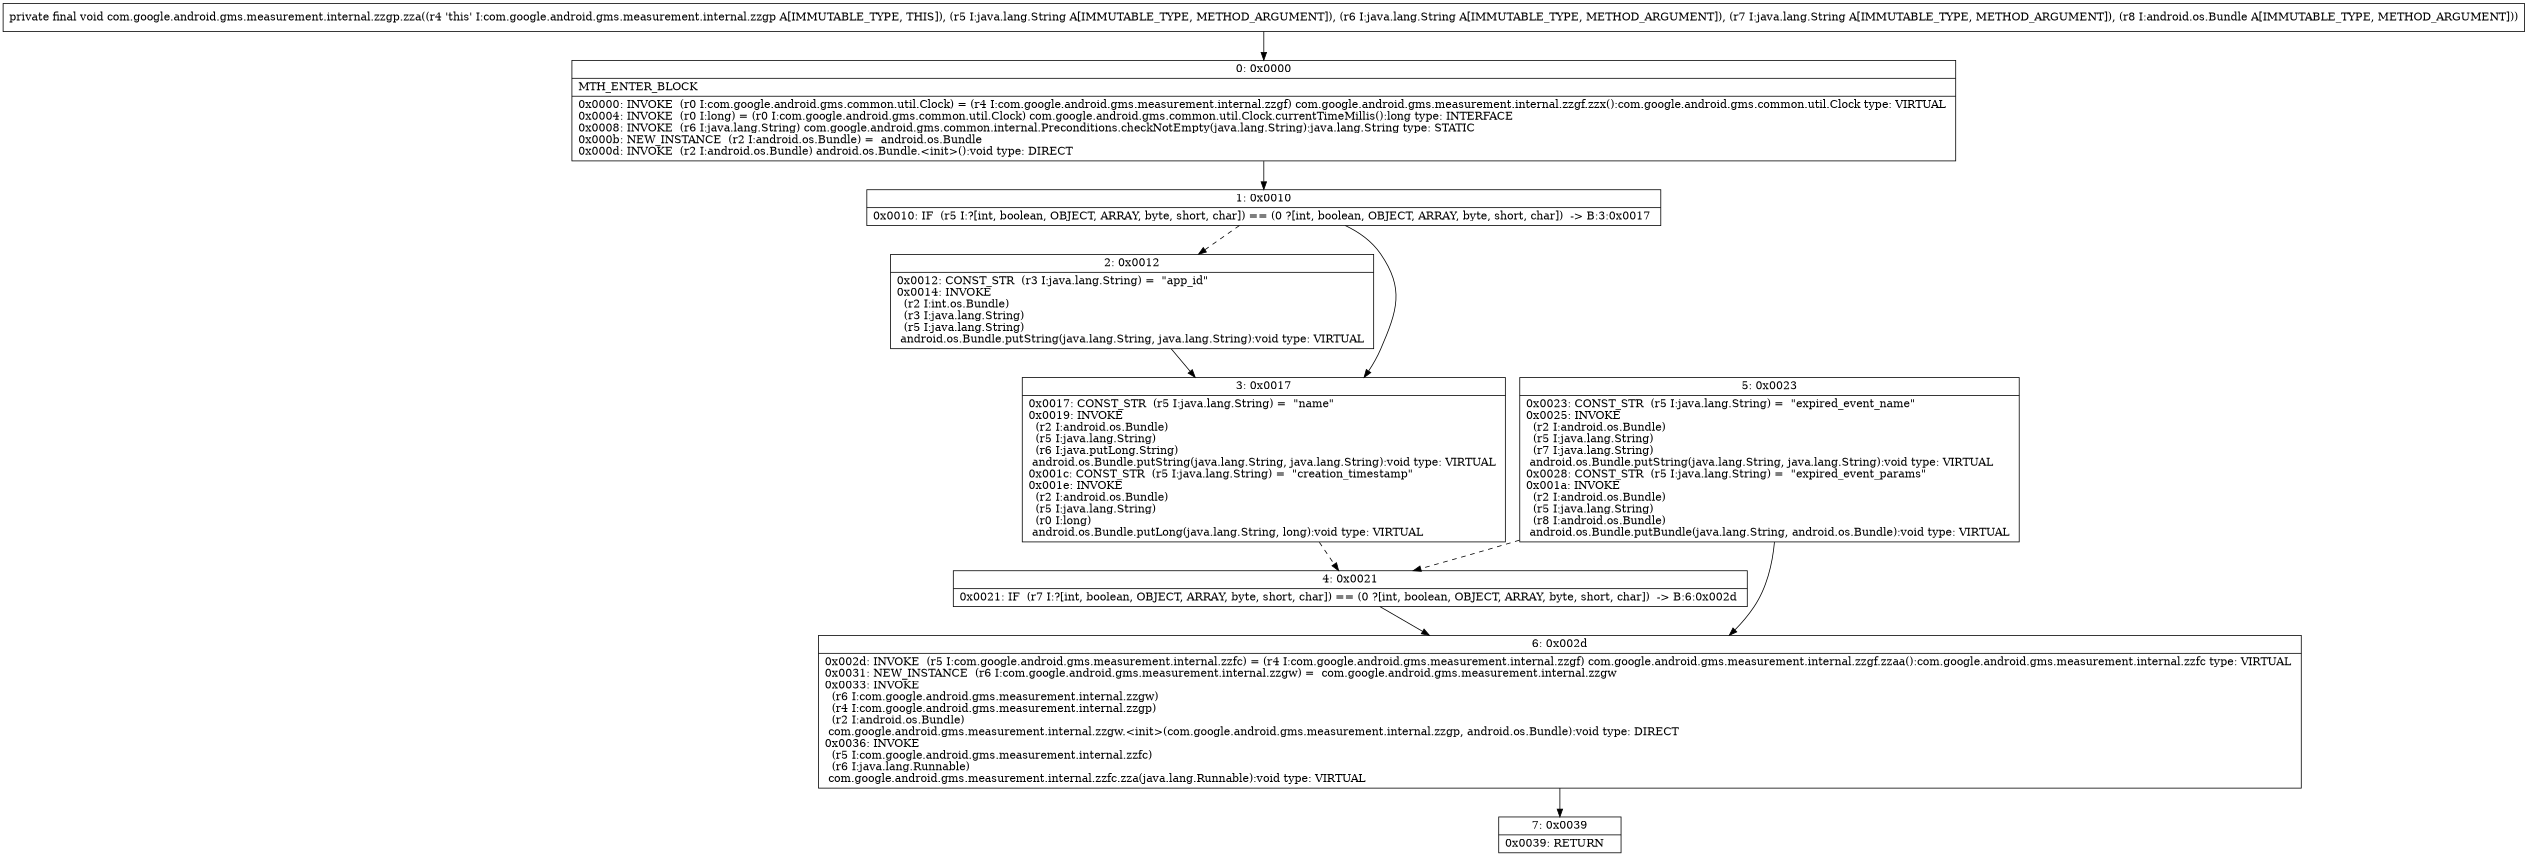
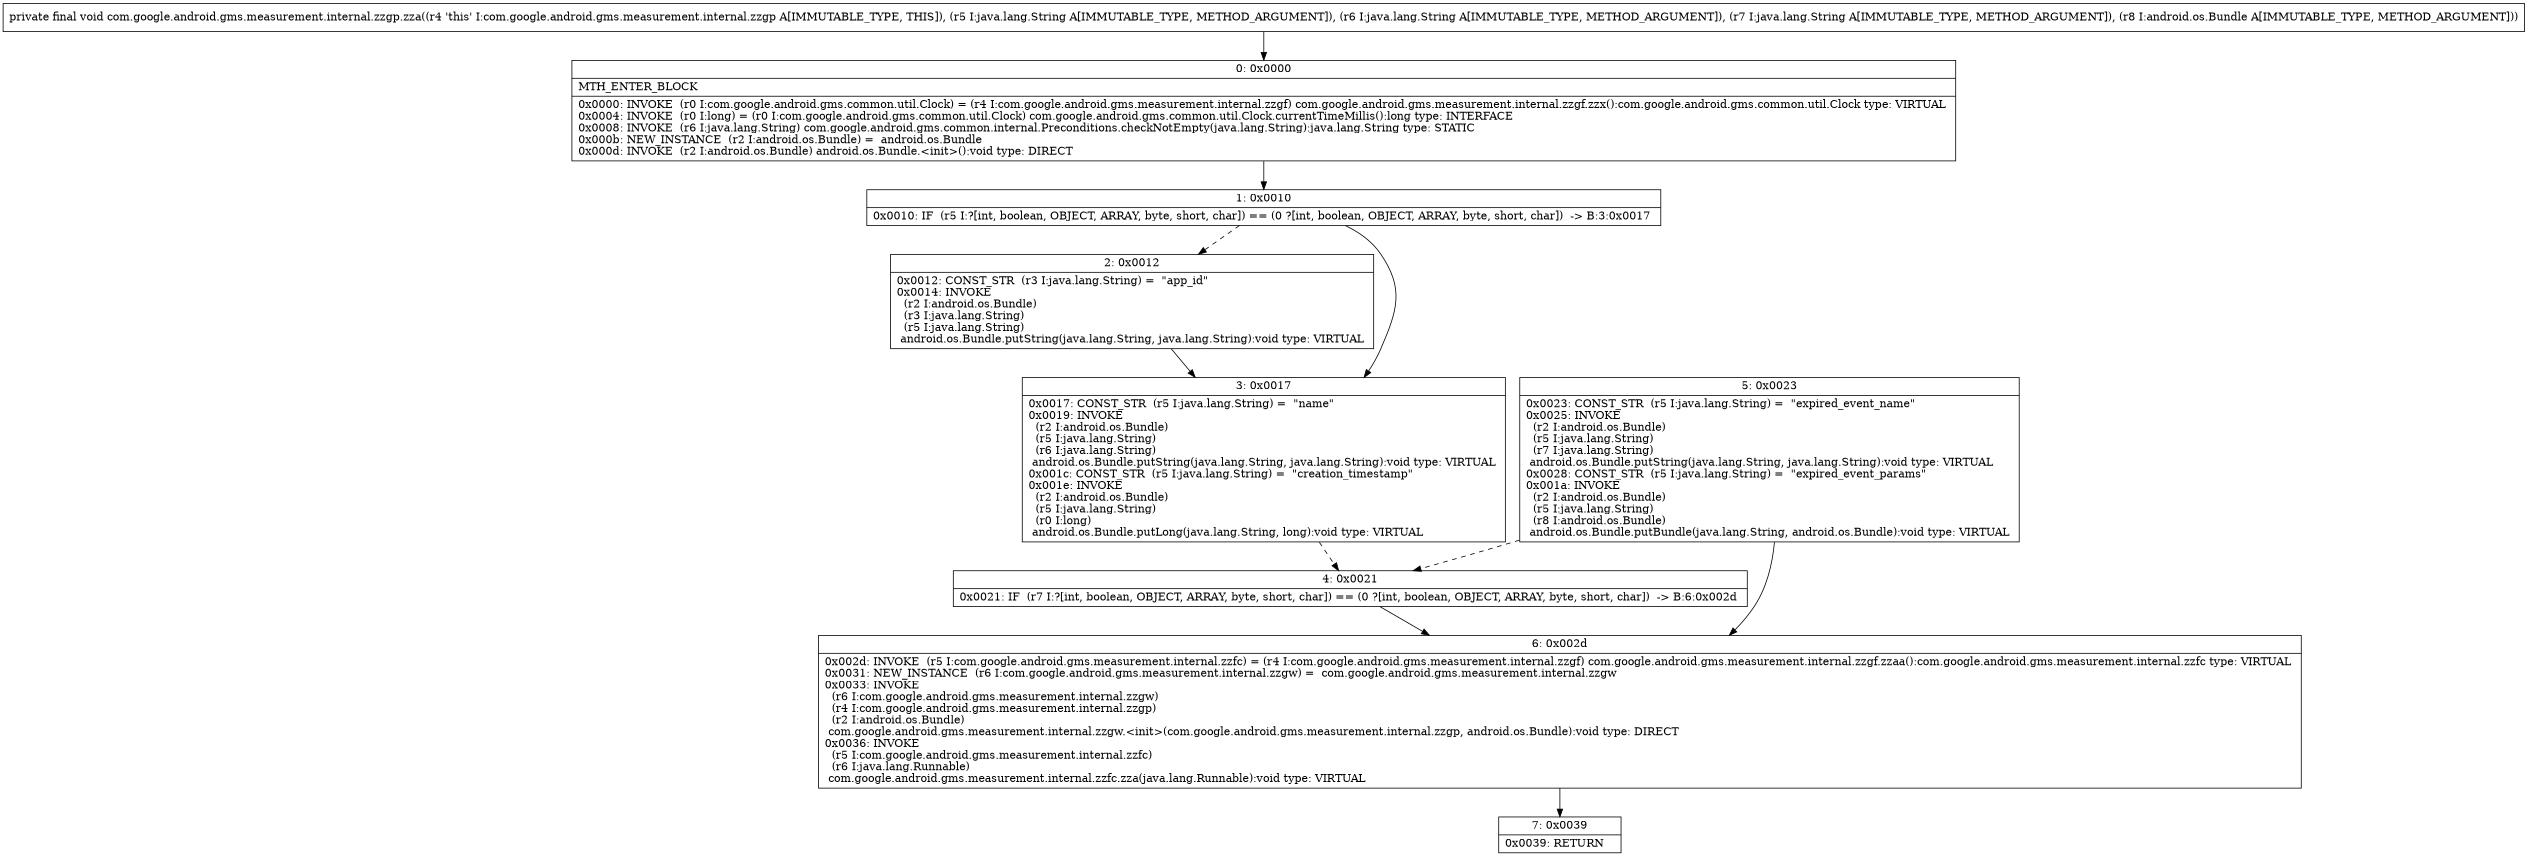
(953, 304) -> (967, 304)
(1104, 451) -> (1092, 451)
